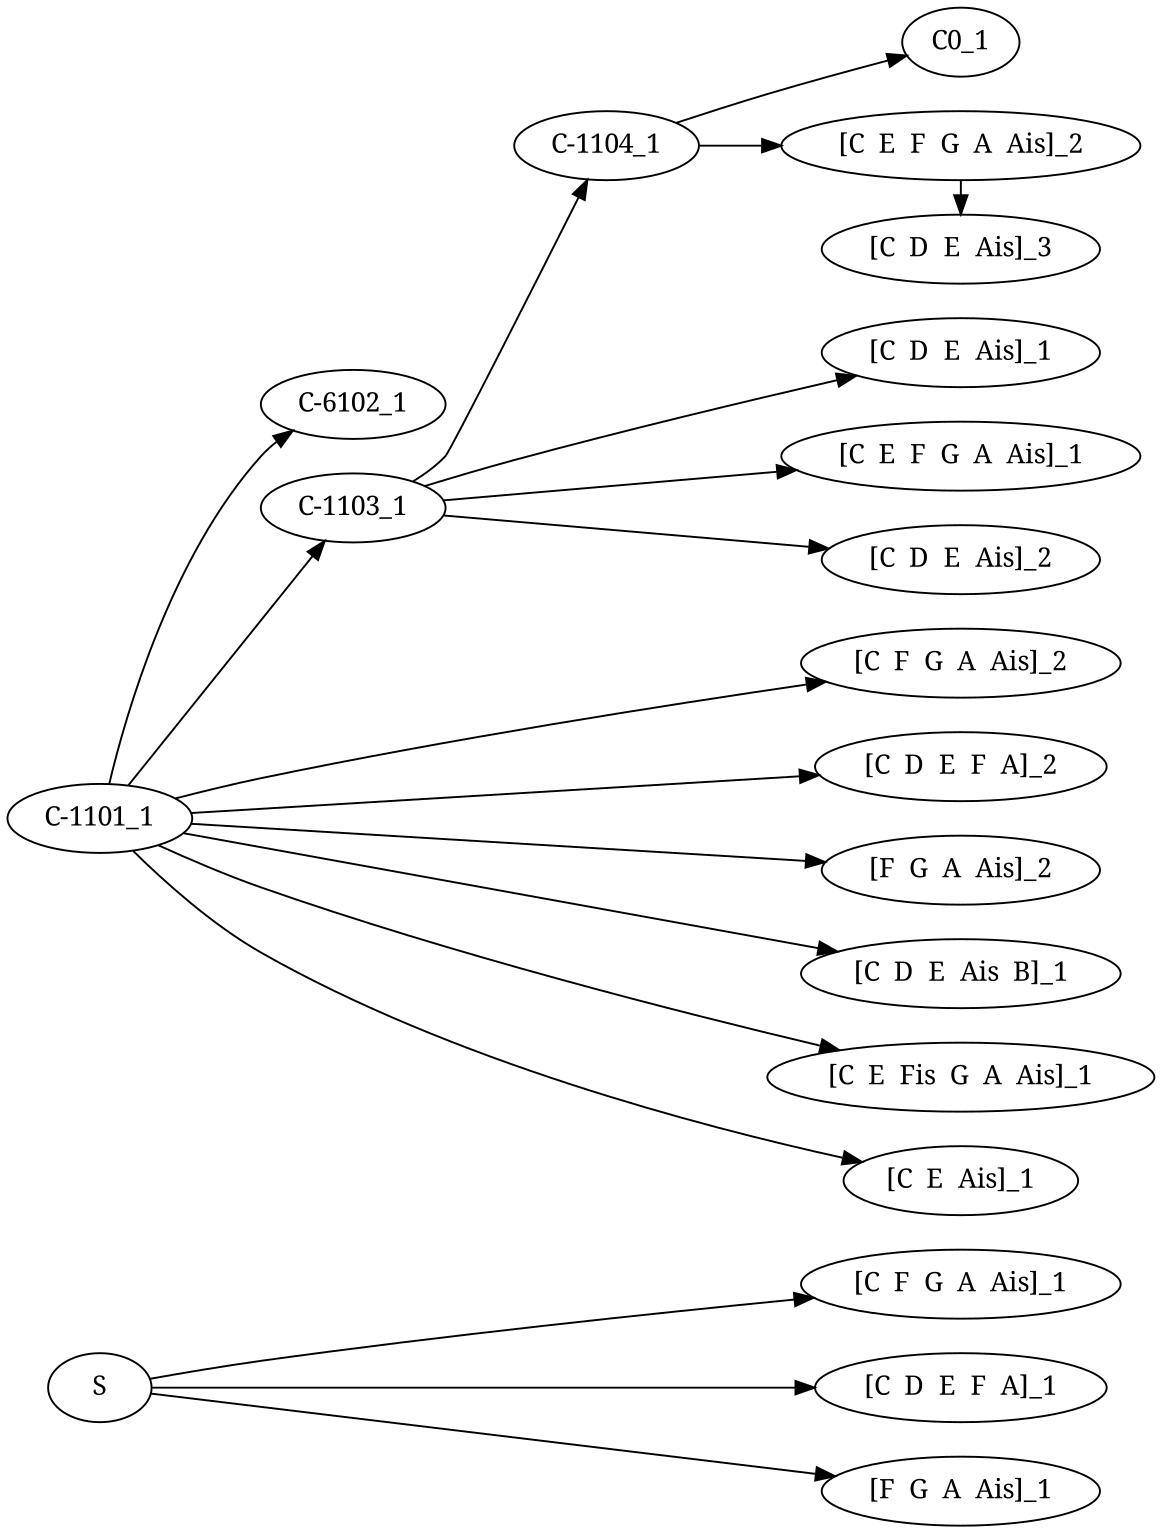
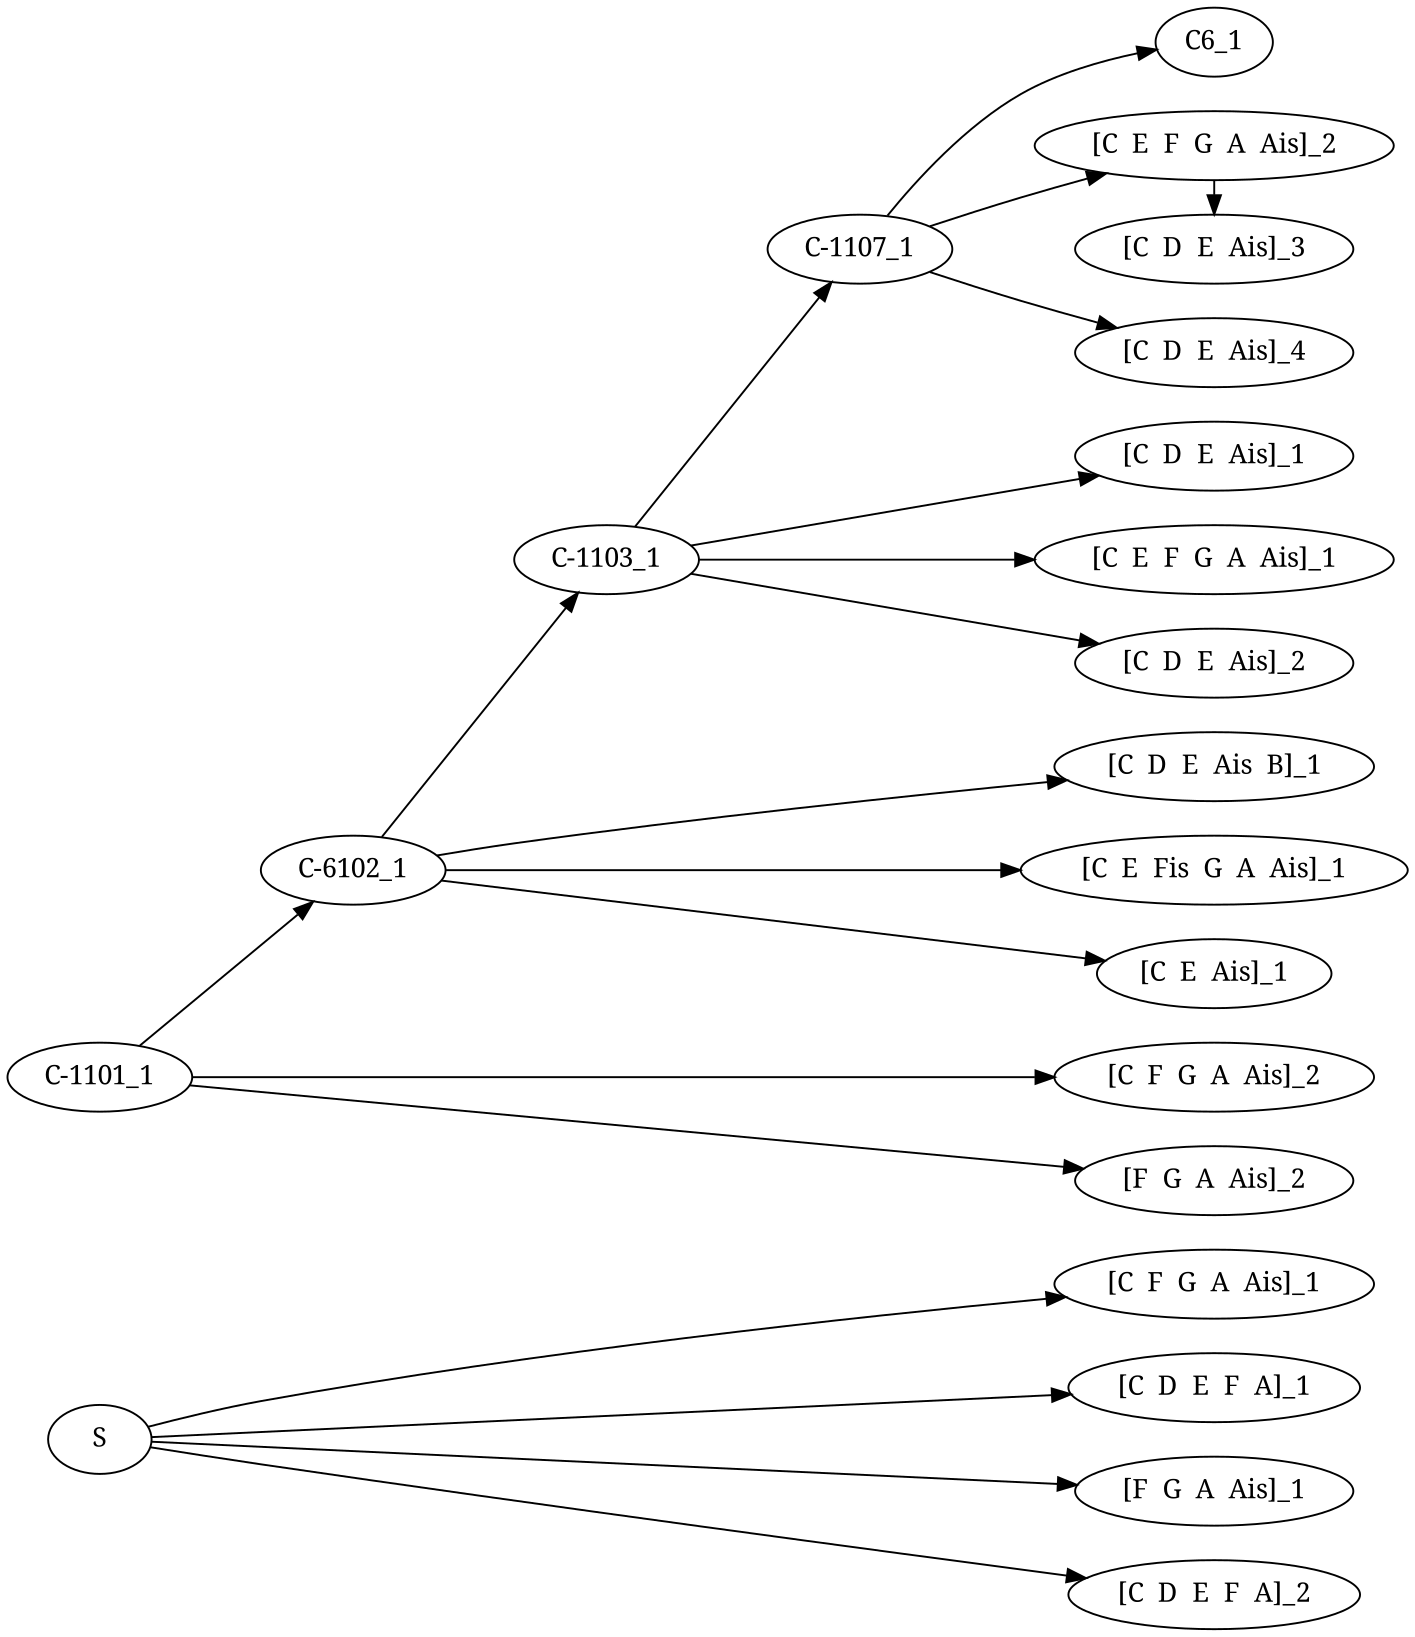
(961, 42) -> (1214, 42)
(607, 146) -> (860, 249)
none -> (1214, 353)
(221, 671) -> (474, 722)
(495, 795) -> (608, 1514)
(501, 891) -> (742, 815)
(485, 958) -> (724, 870)
(467, 1048) -> (763, 919)
